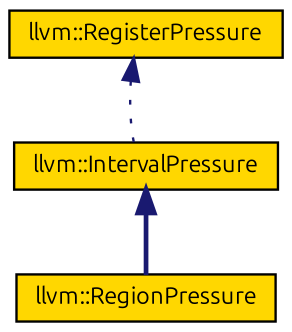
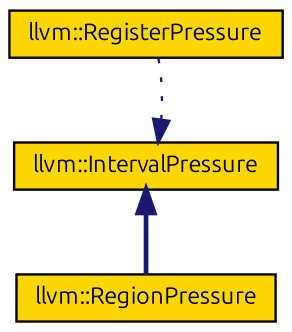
(130, 112) -> (162, 88)
